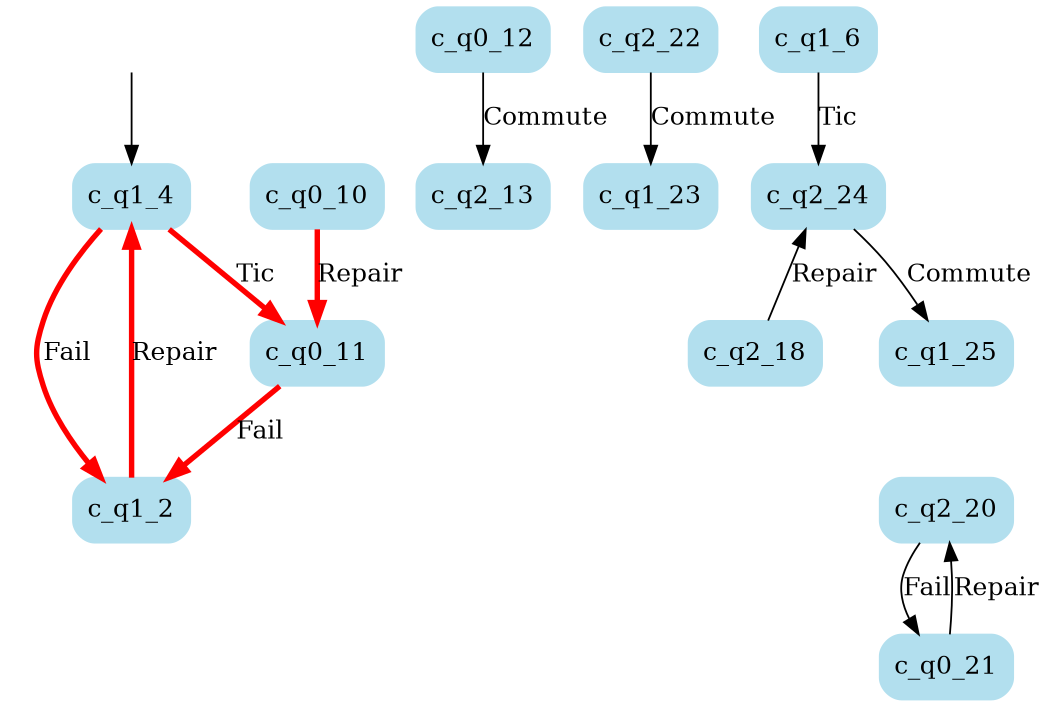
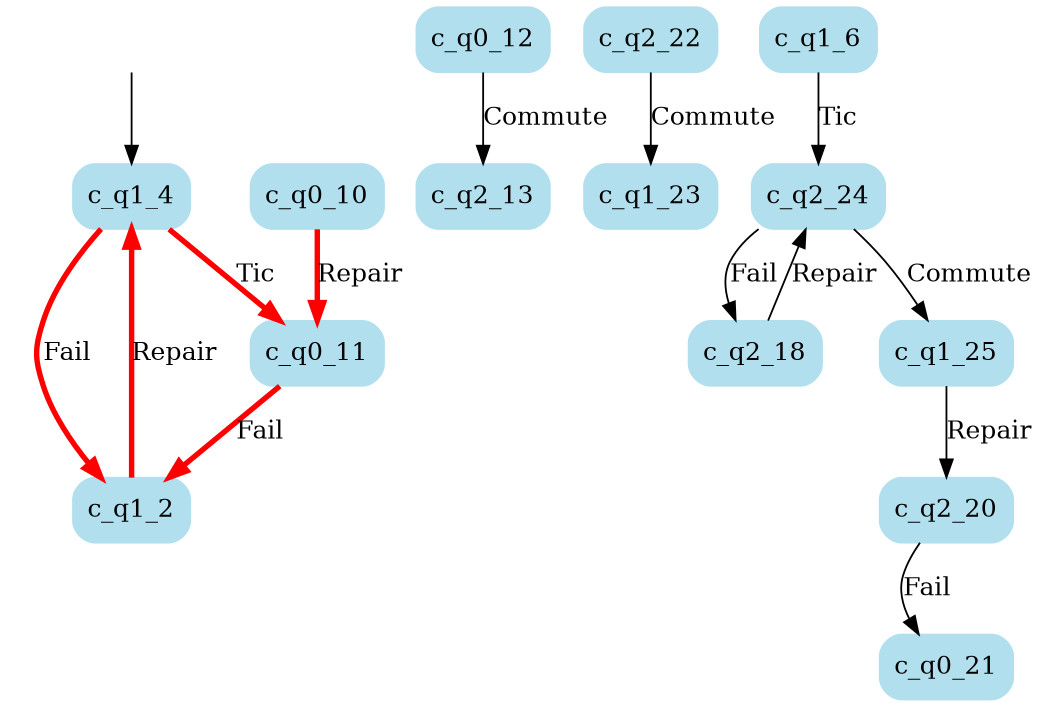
none -> (730, 261)
(952, 598) -> (946, 423)
